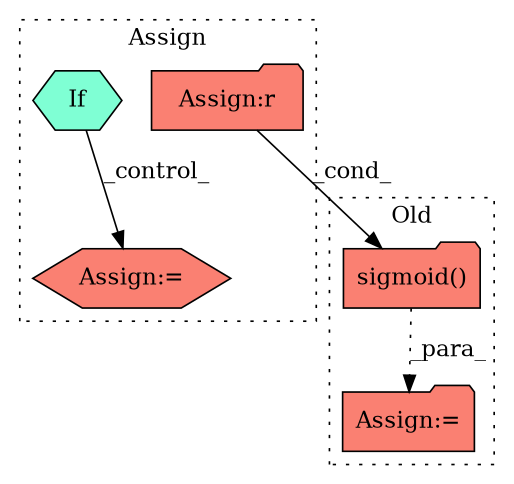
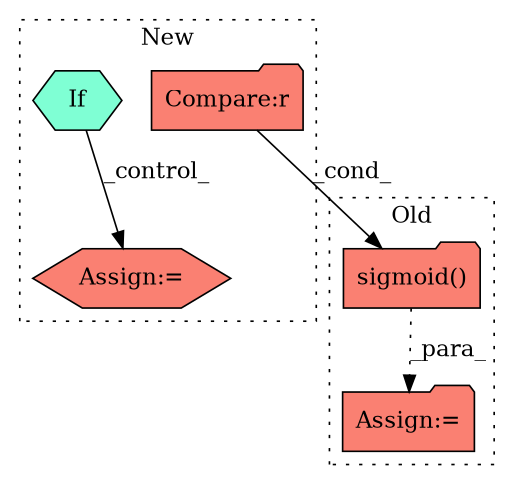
(168, 39) -> (168, 39)
(227, 100) -> (227, 100)
